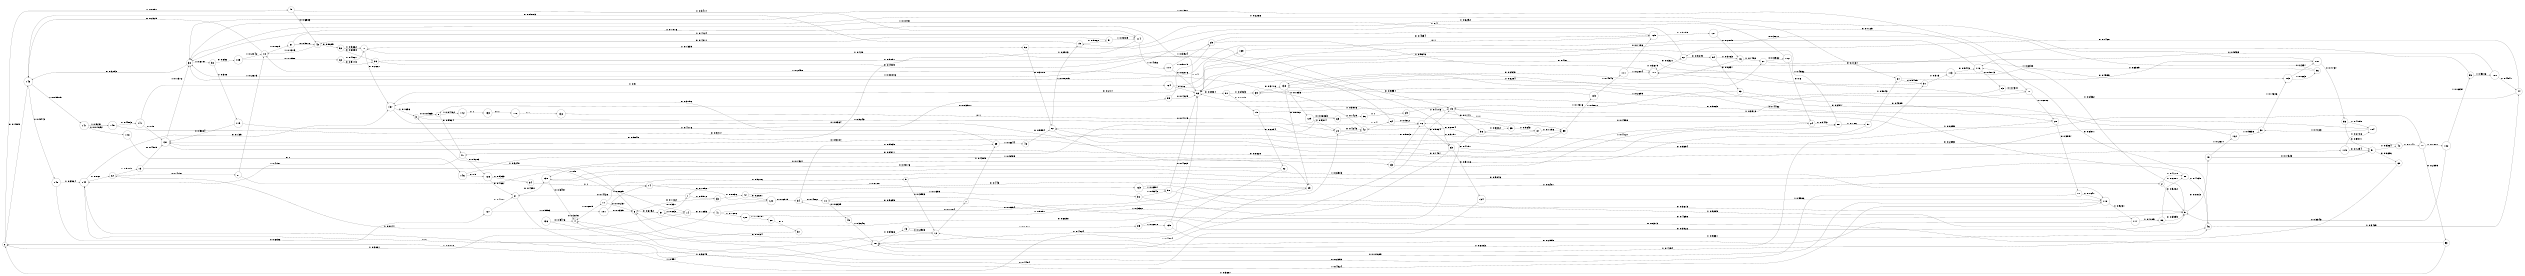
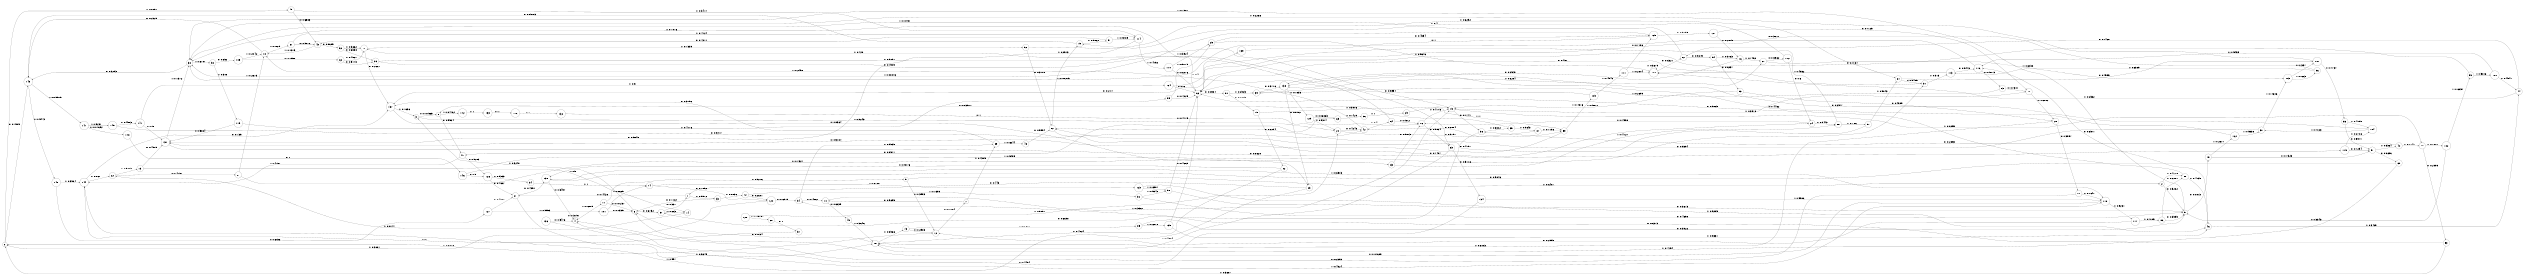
(718, 213) -> none
